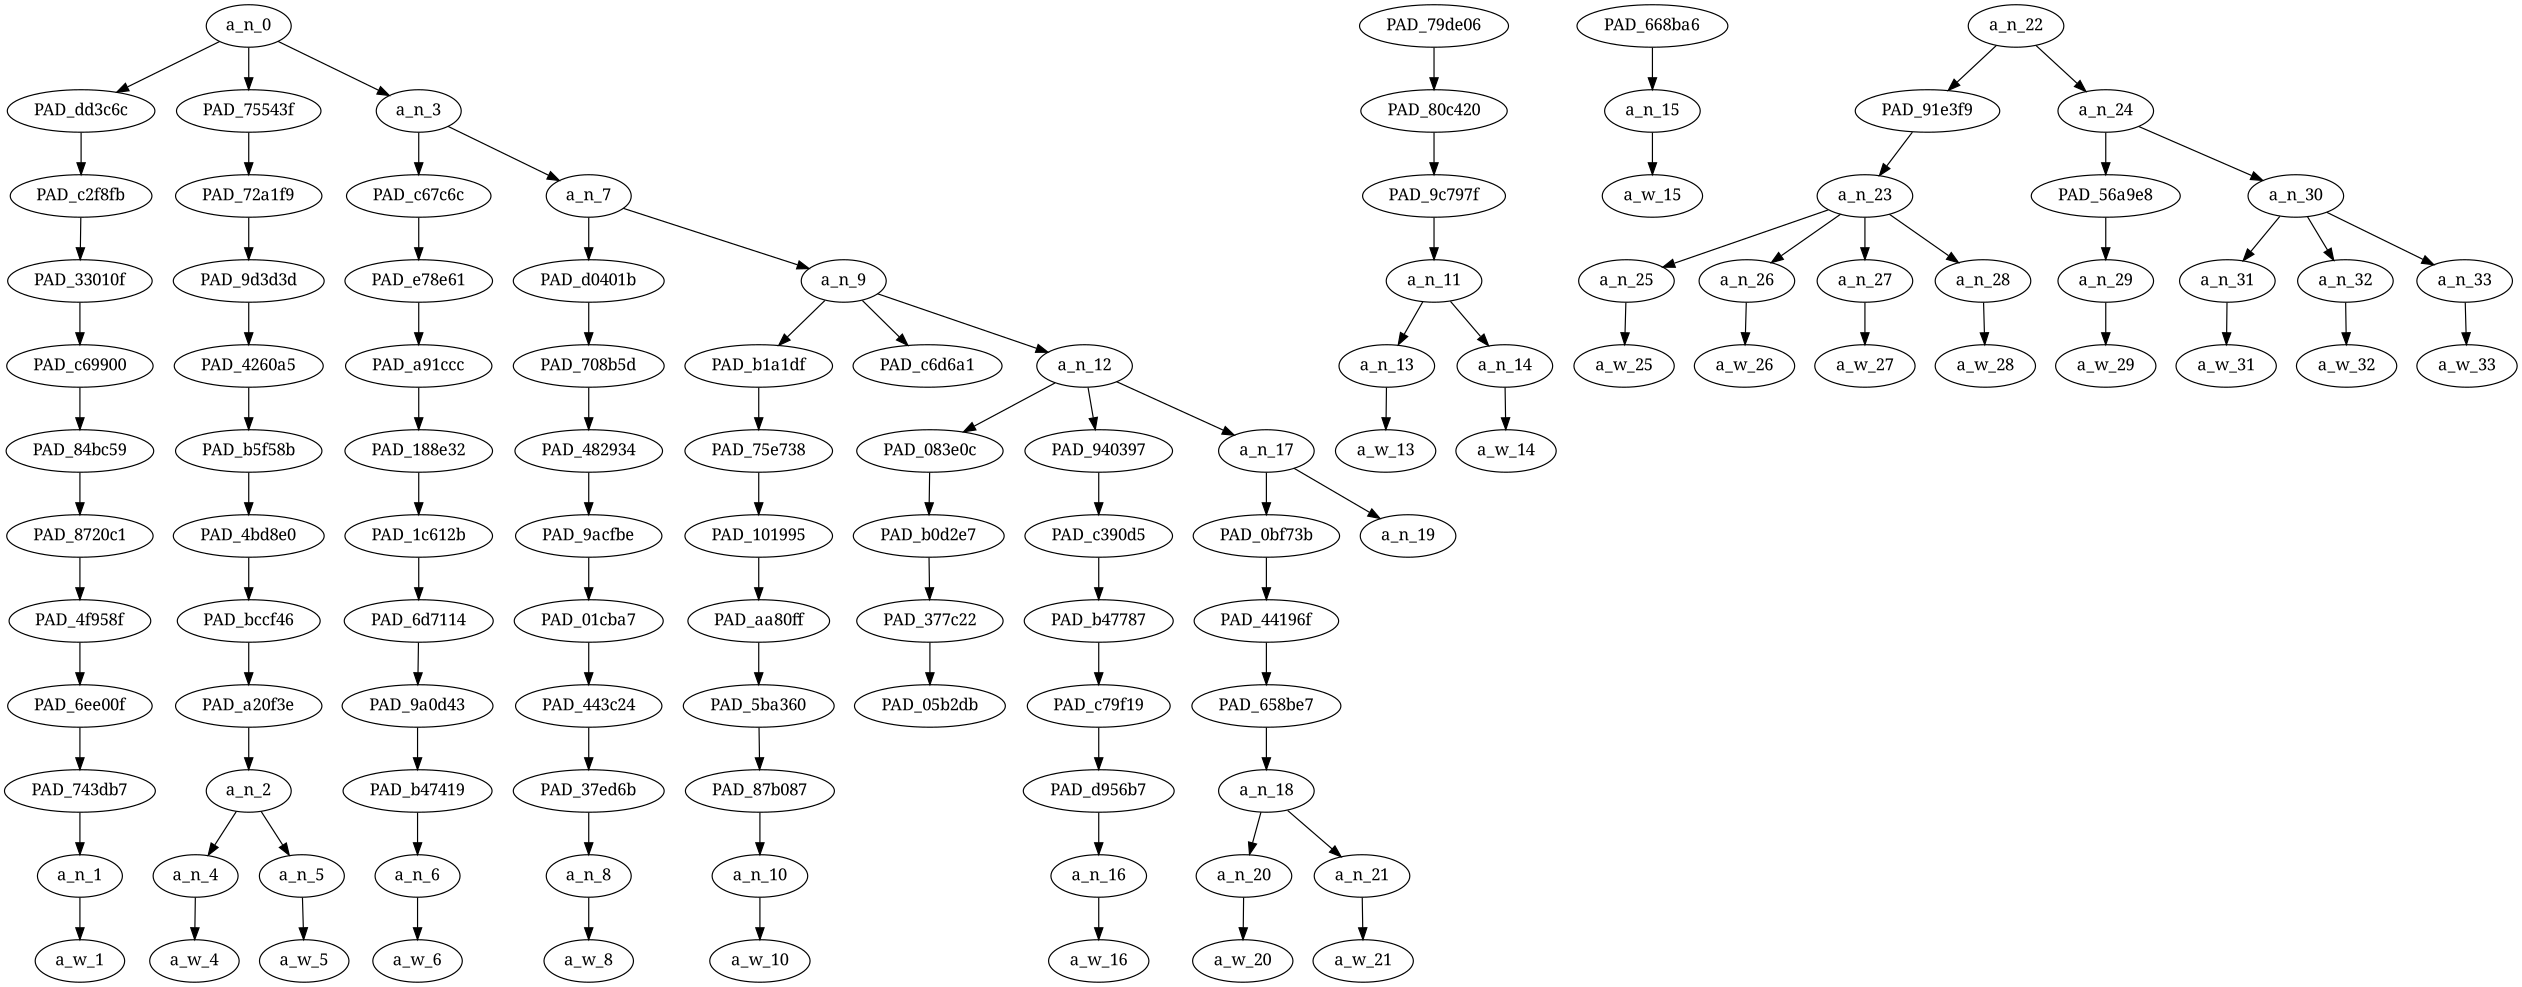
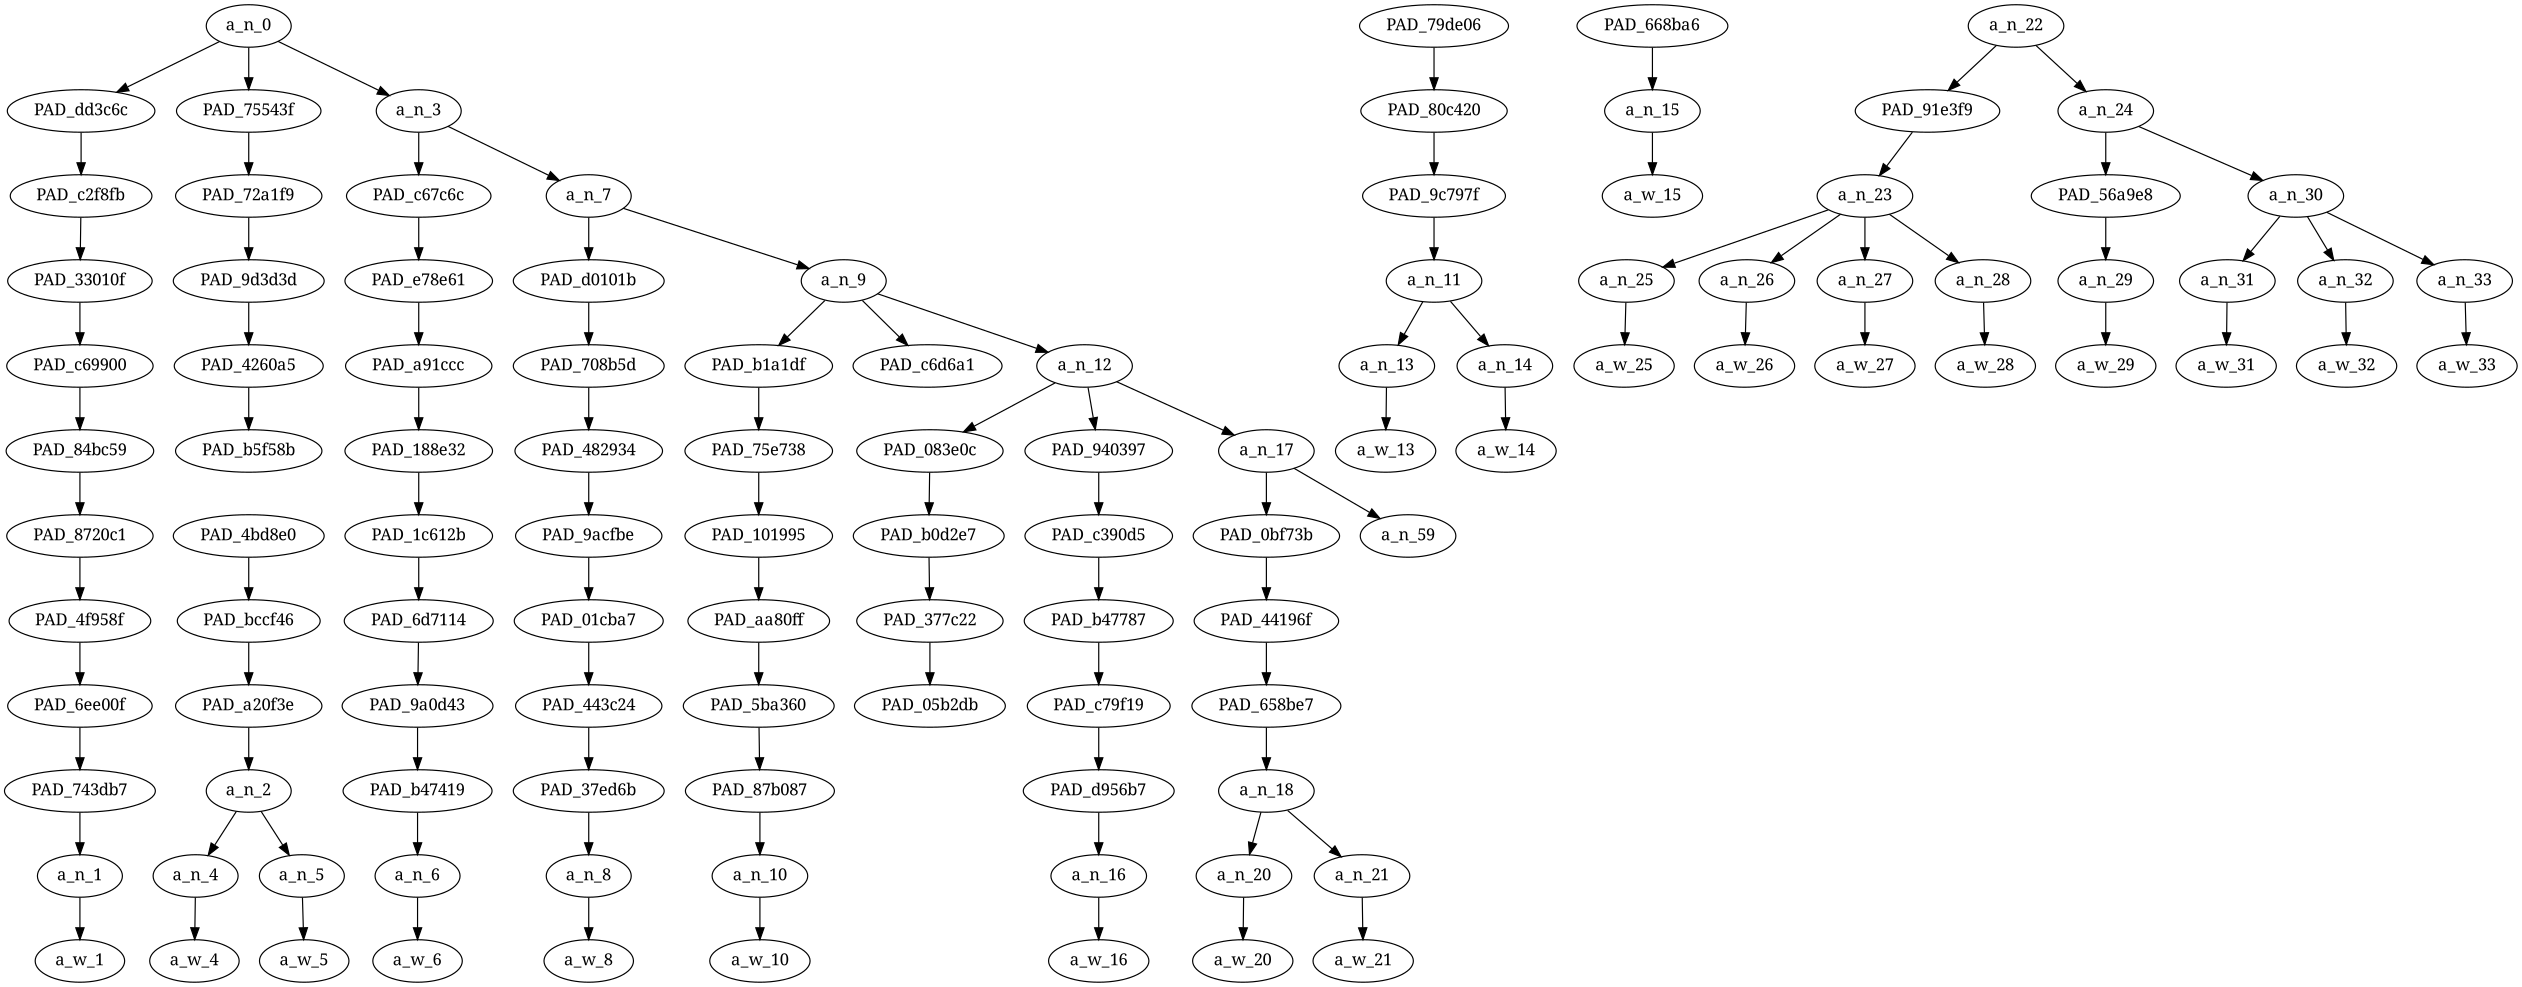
(589, 281) -> (589, 281)
(249, 488) -> none
(1408, 536) -> (1408, 536)
